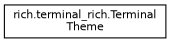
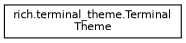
(85, 21) -> (93, 21)
